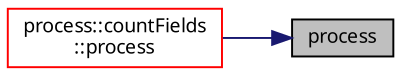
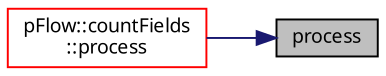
(115, 38) -> (107, 38)
